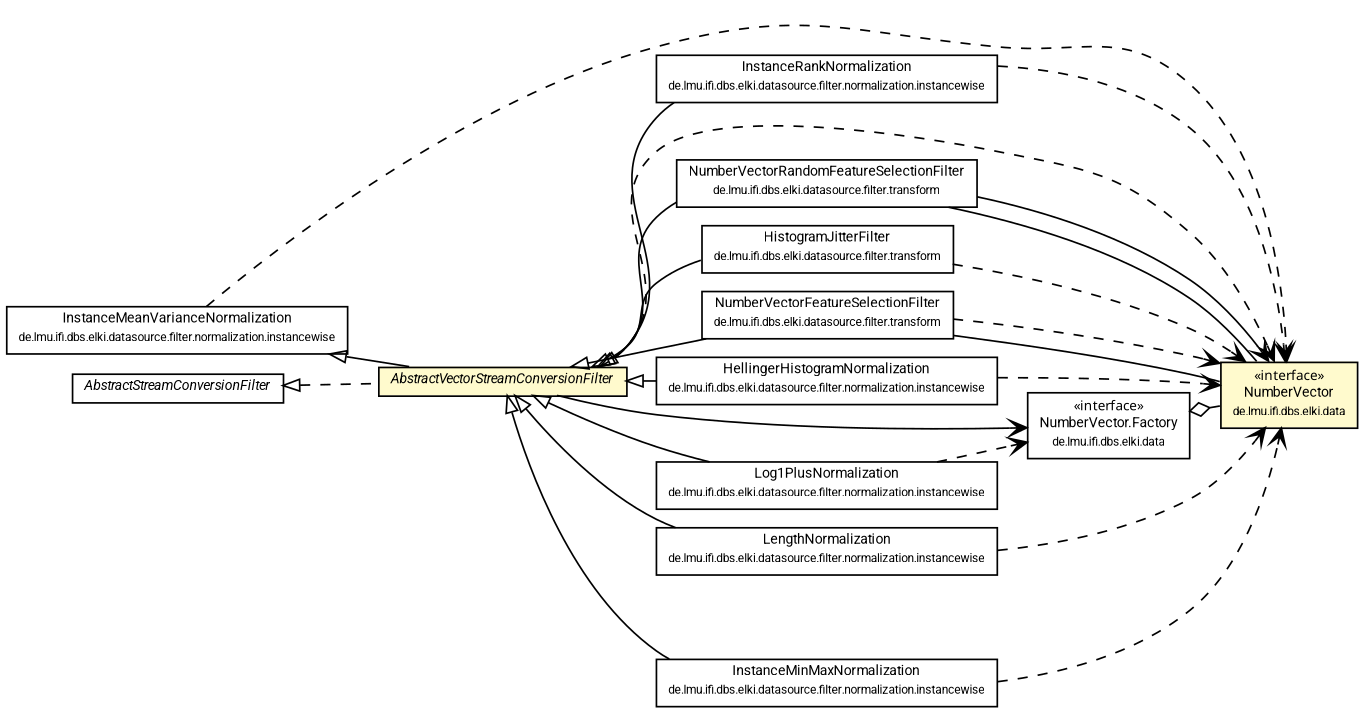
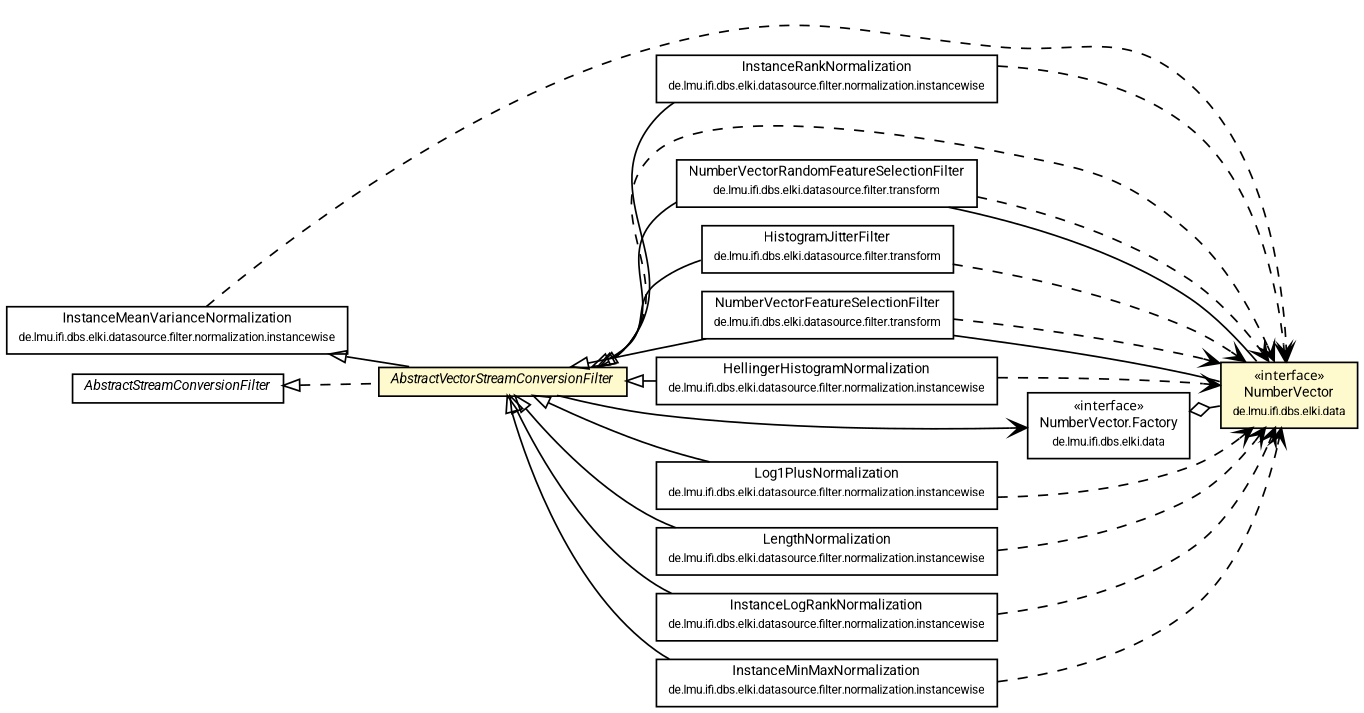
(1132, 247) -> (1132, 247)
(974, 454) -> (1123, 485)
none -> (827, 617)
